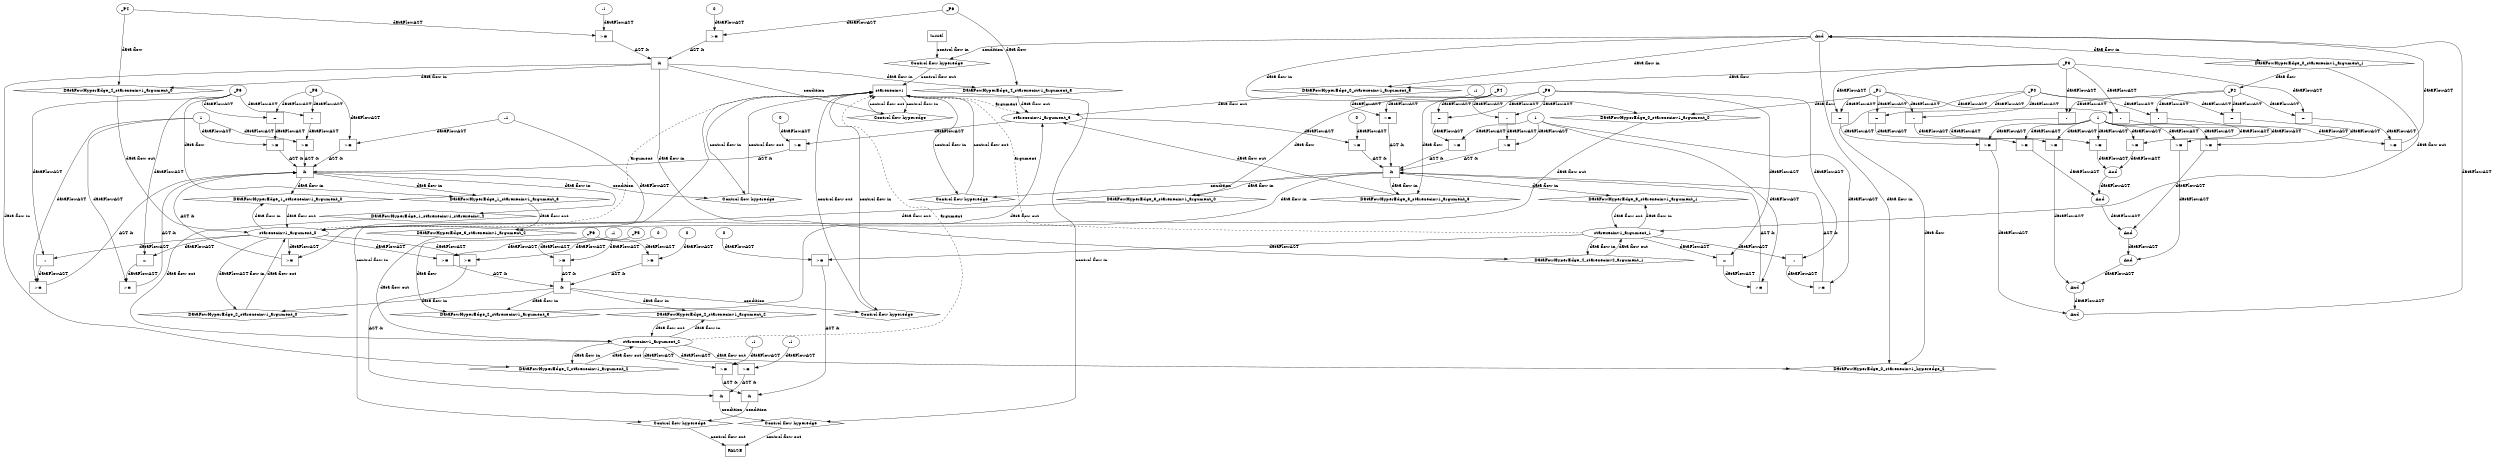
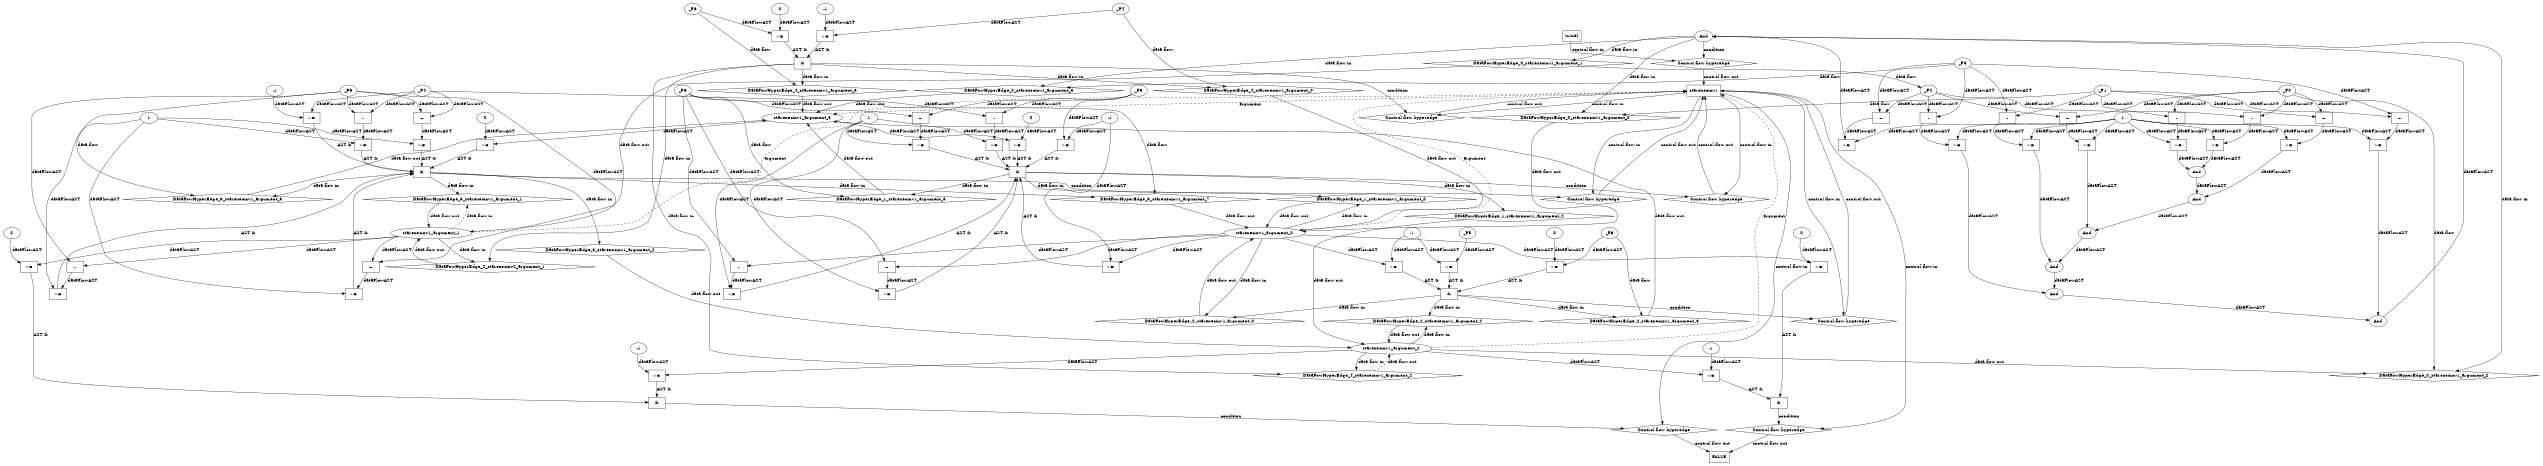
(1161, 199) -> (1155, 199)
(428, 216) -> (1509, 216)
(1645, 219) -> (462, 220)
(538, 221) -> (845, 162)
(242, 274) -> (1253, 280)
(607, 355) -> (1383, 366)
(1889, 369) -> (2434, 376)
